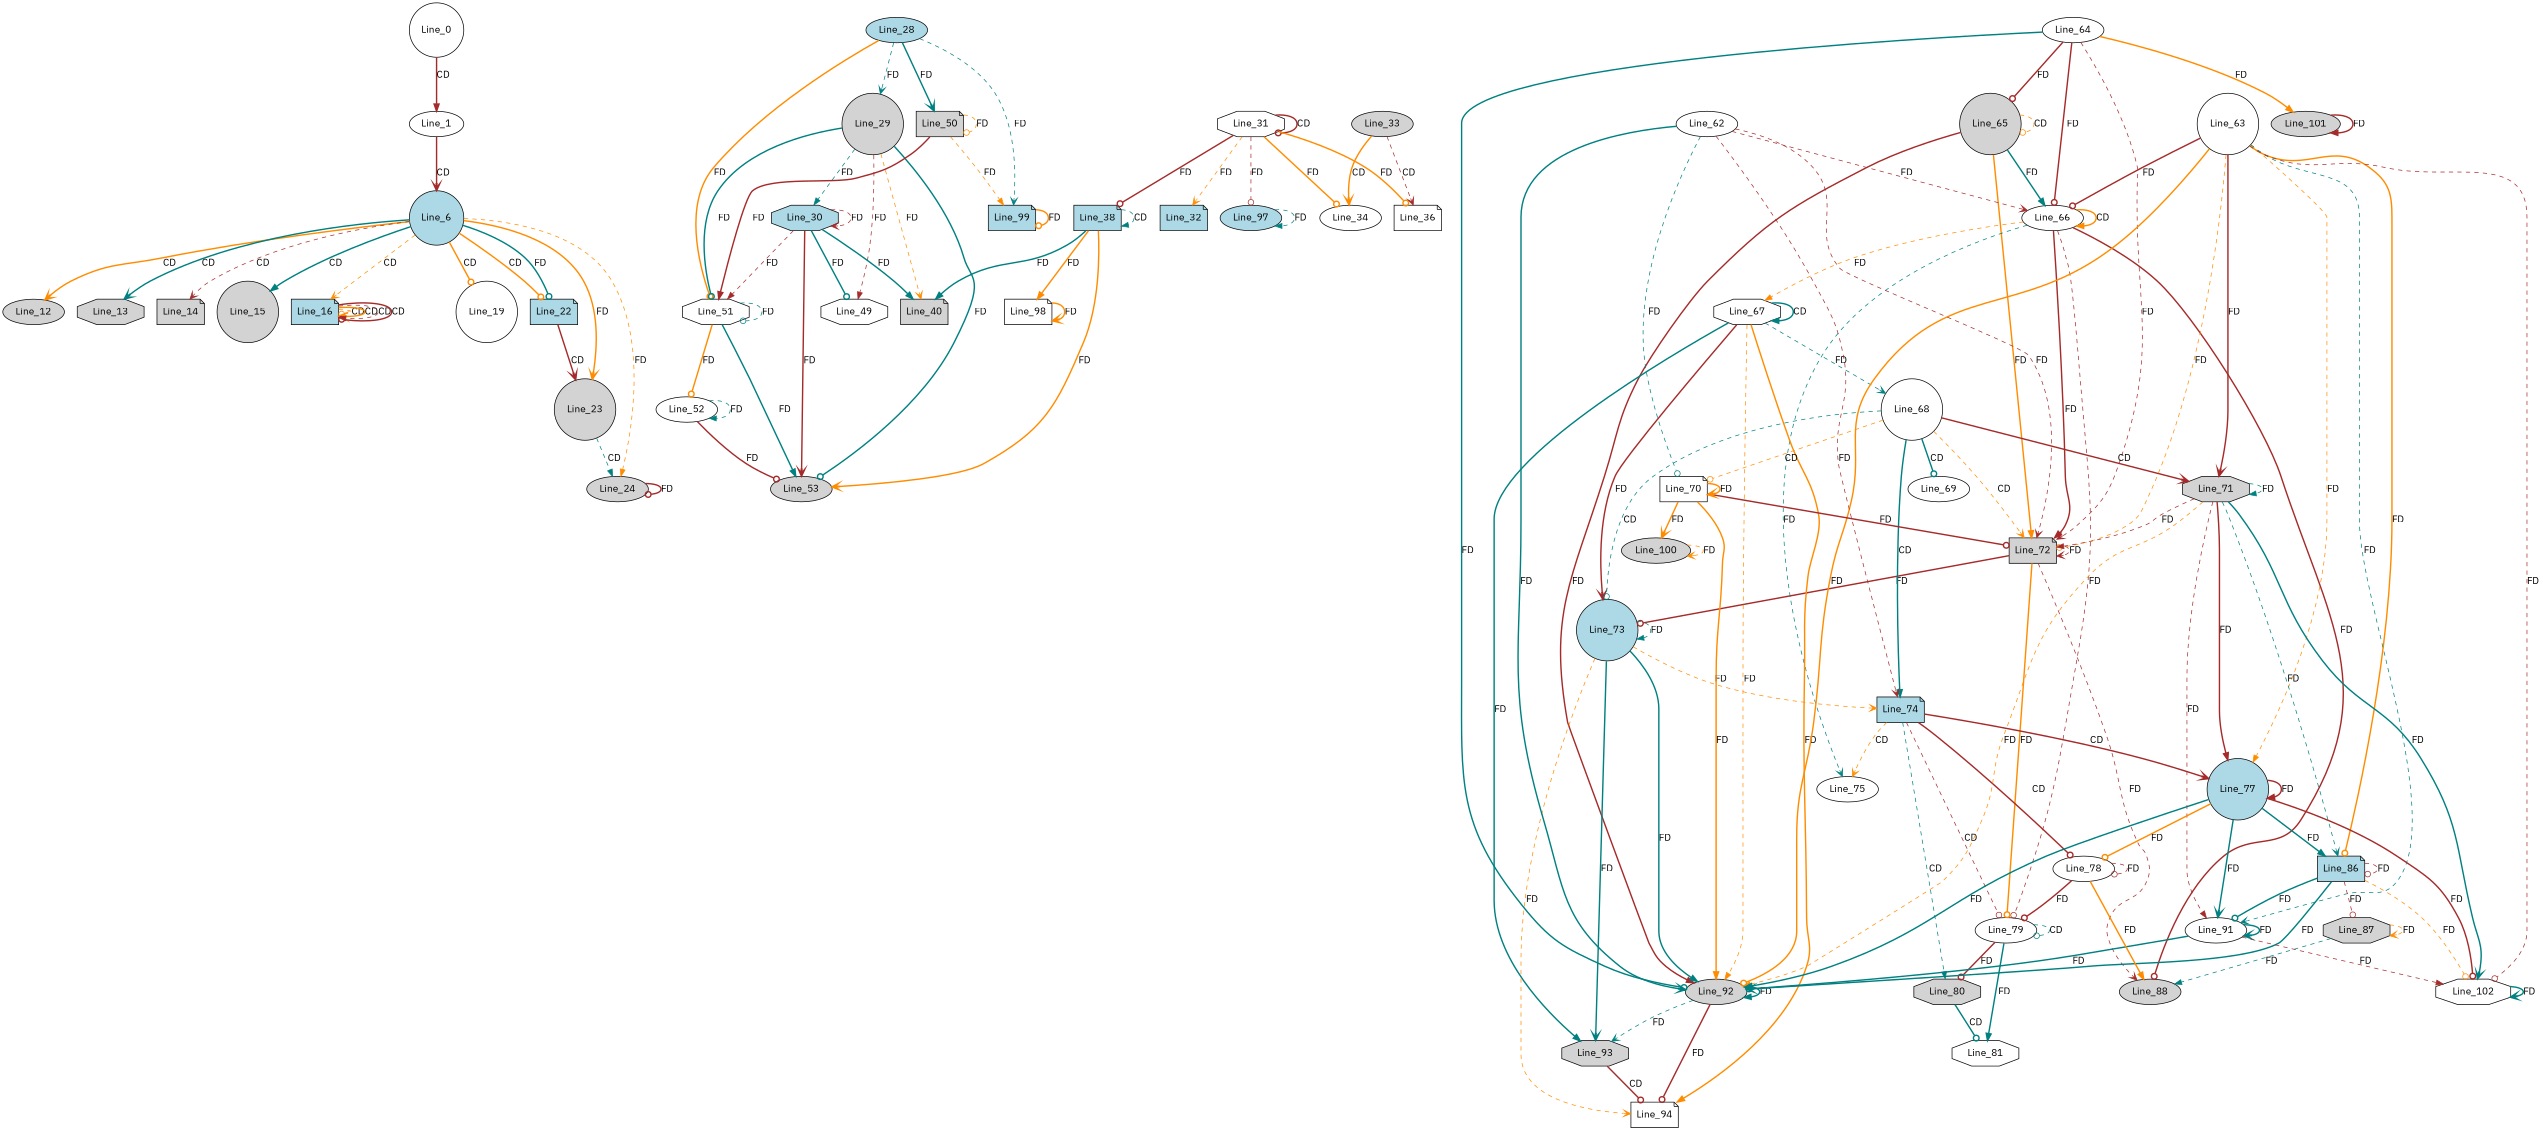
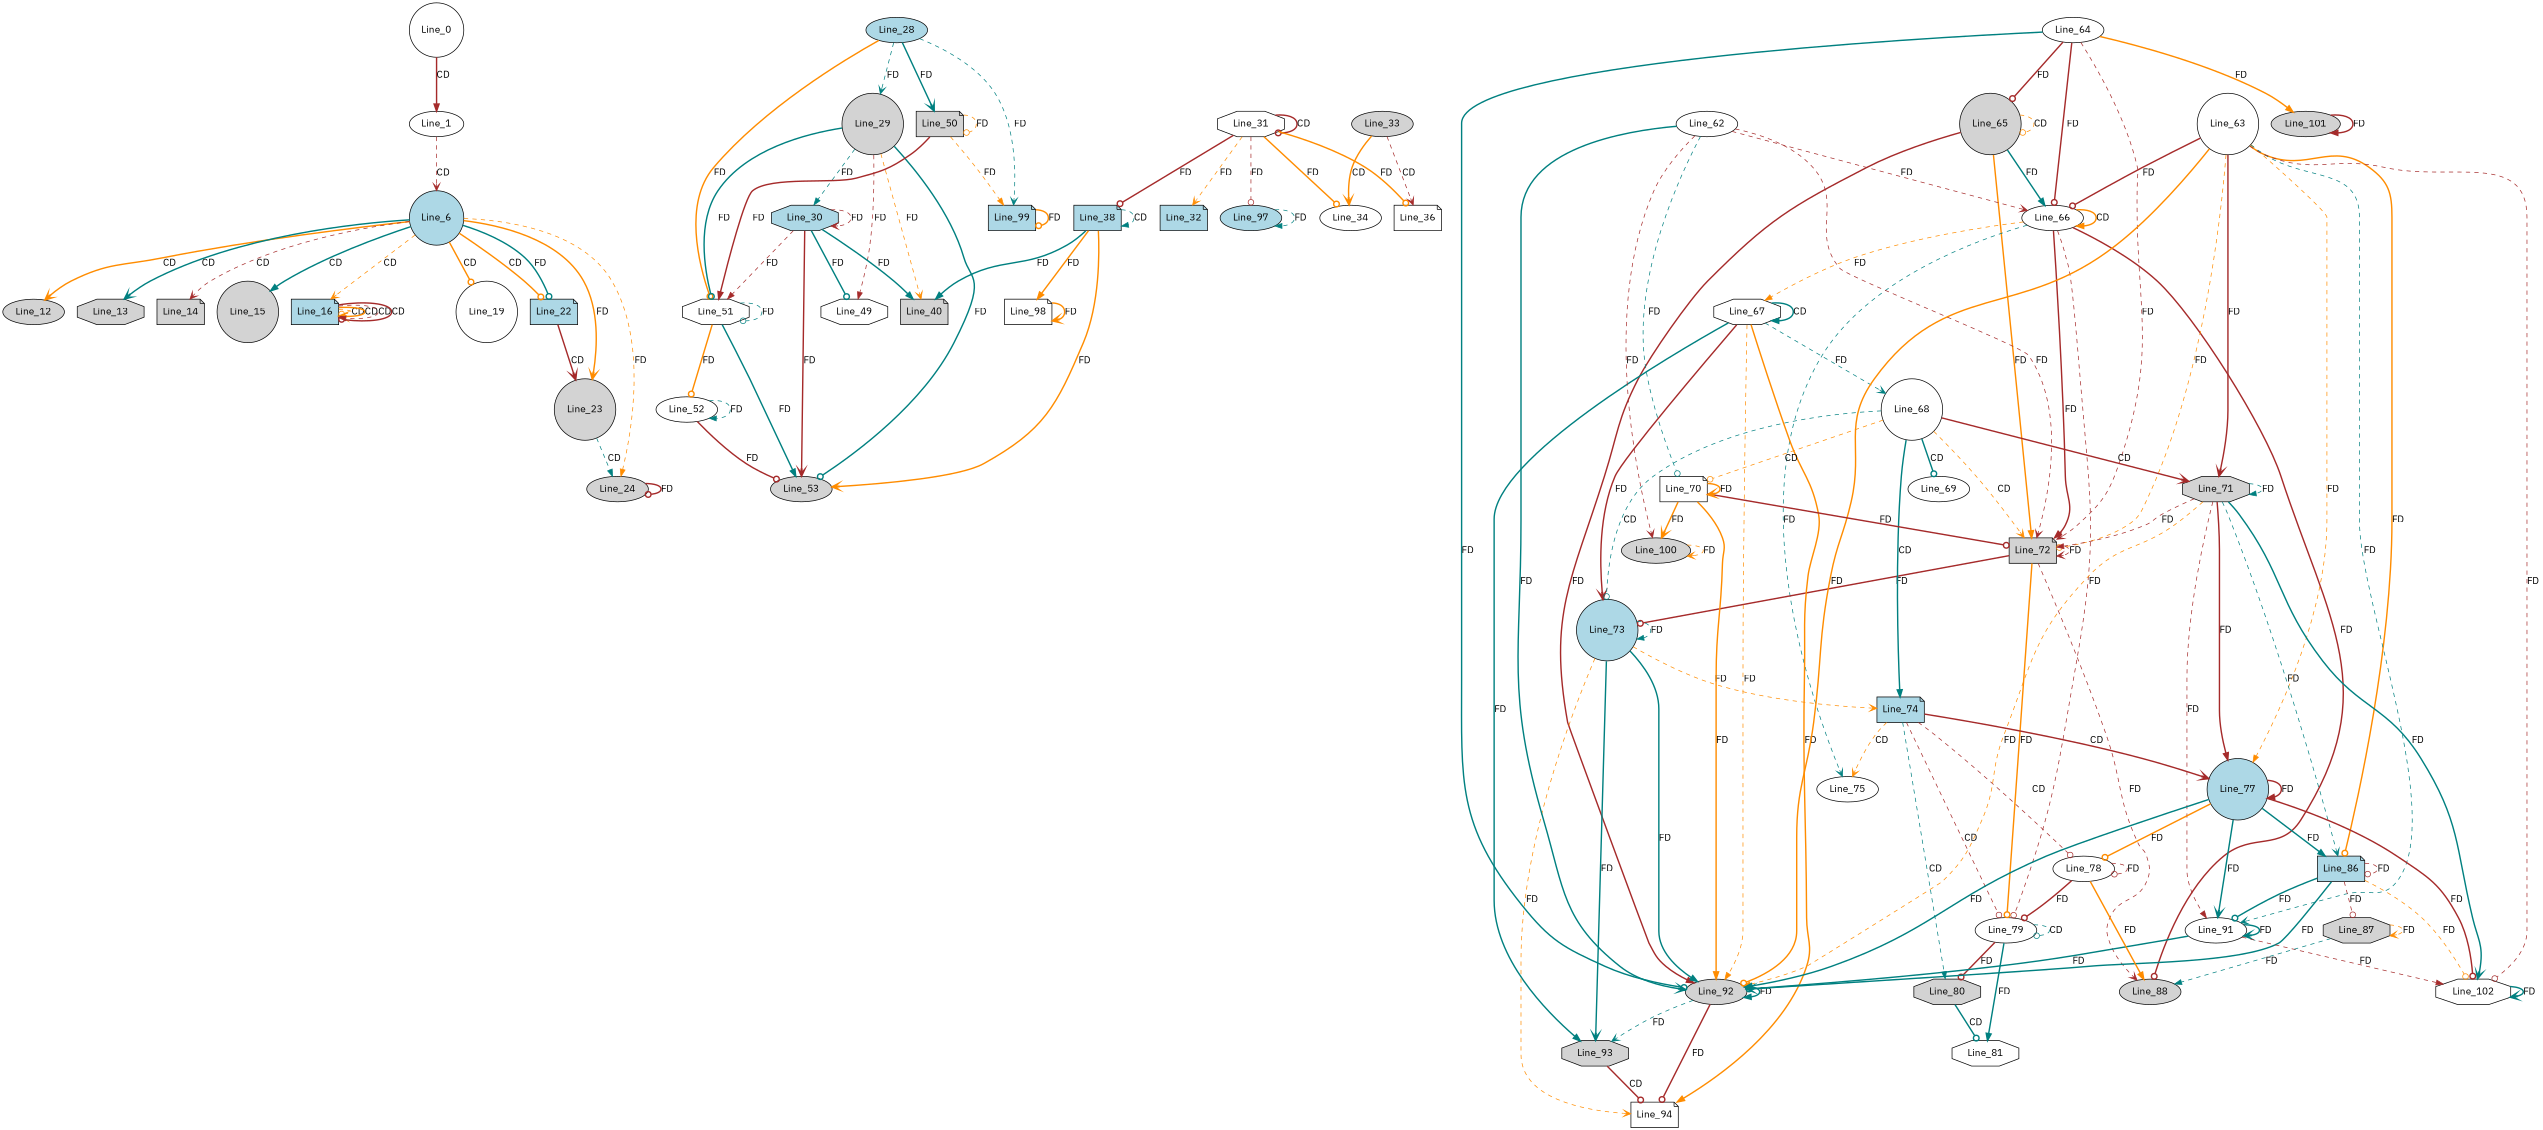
(437, 160) -> (437, 160)
(1844, 399) -> (1627, 326)
(1999, 789) -> (1999, 789)
